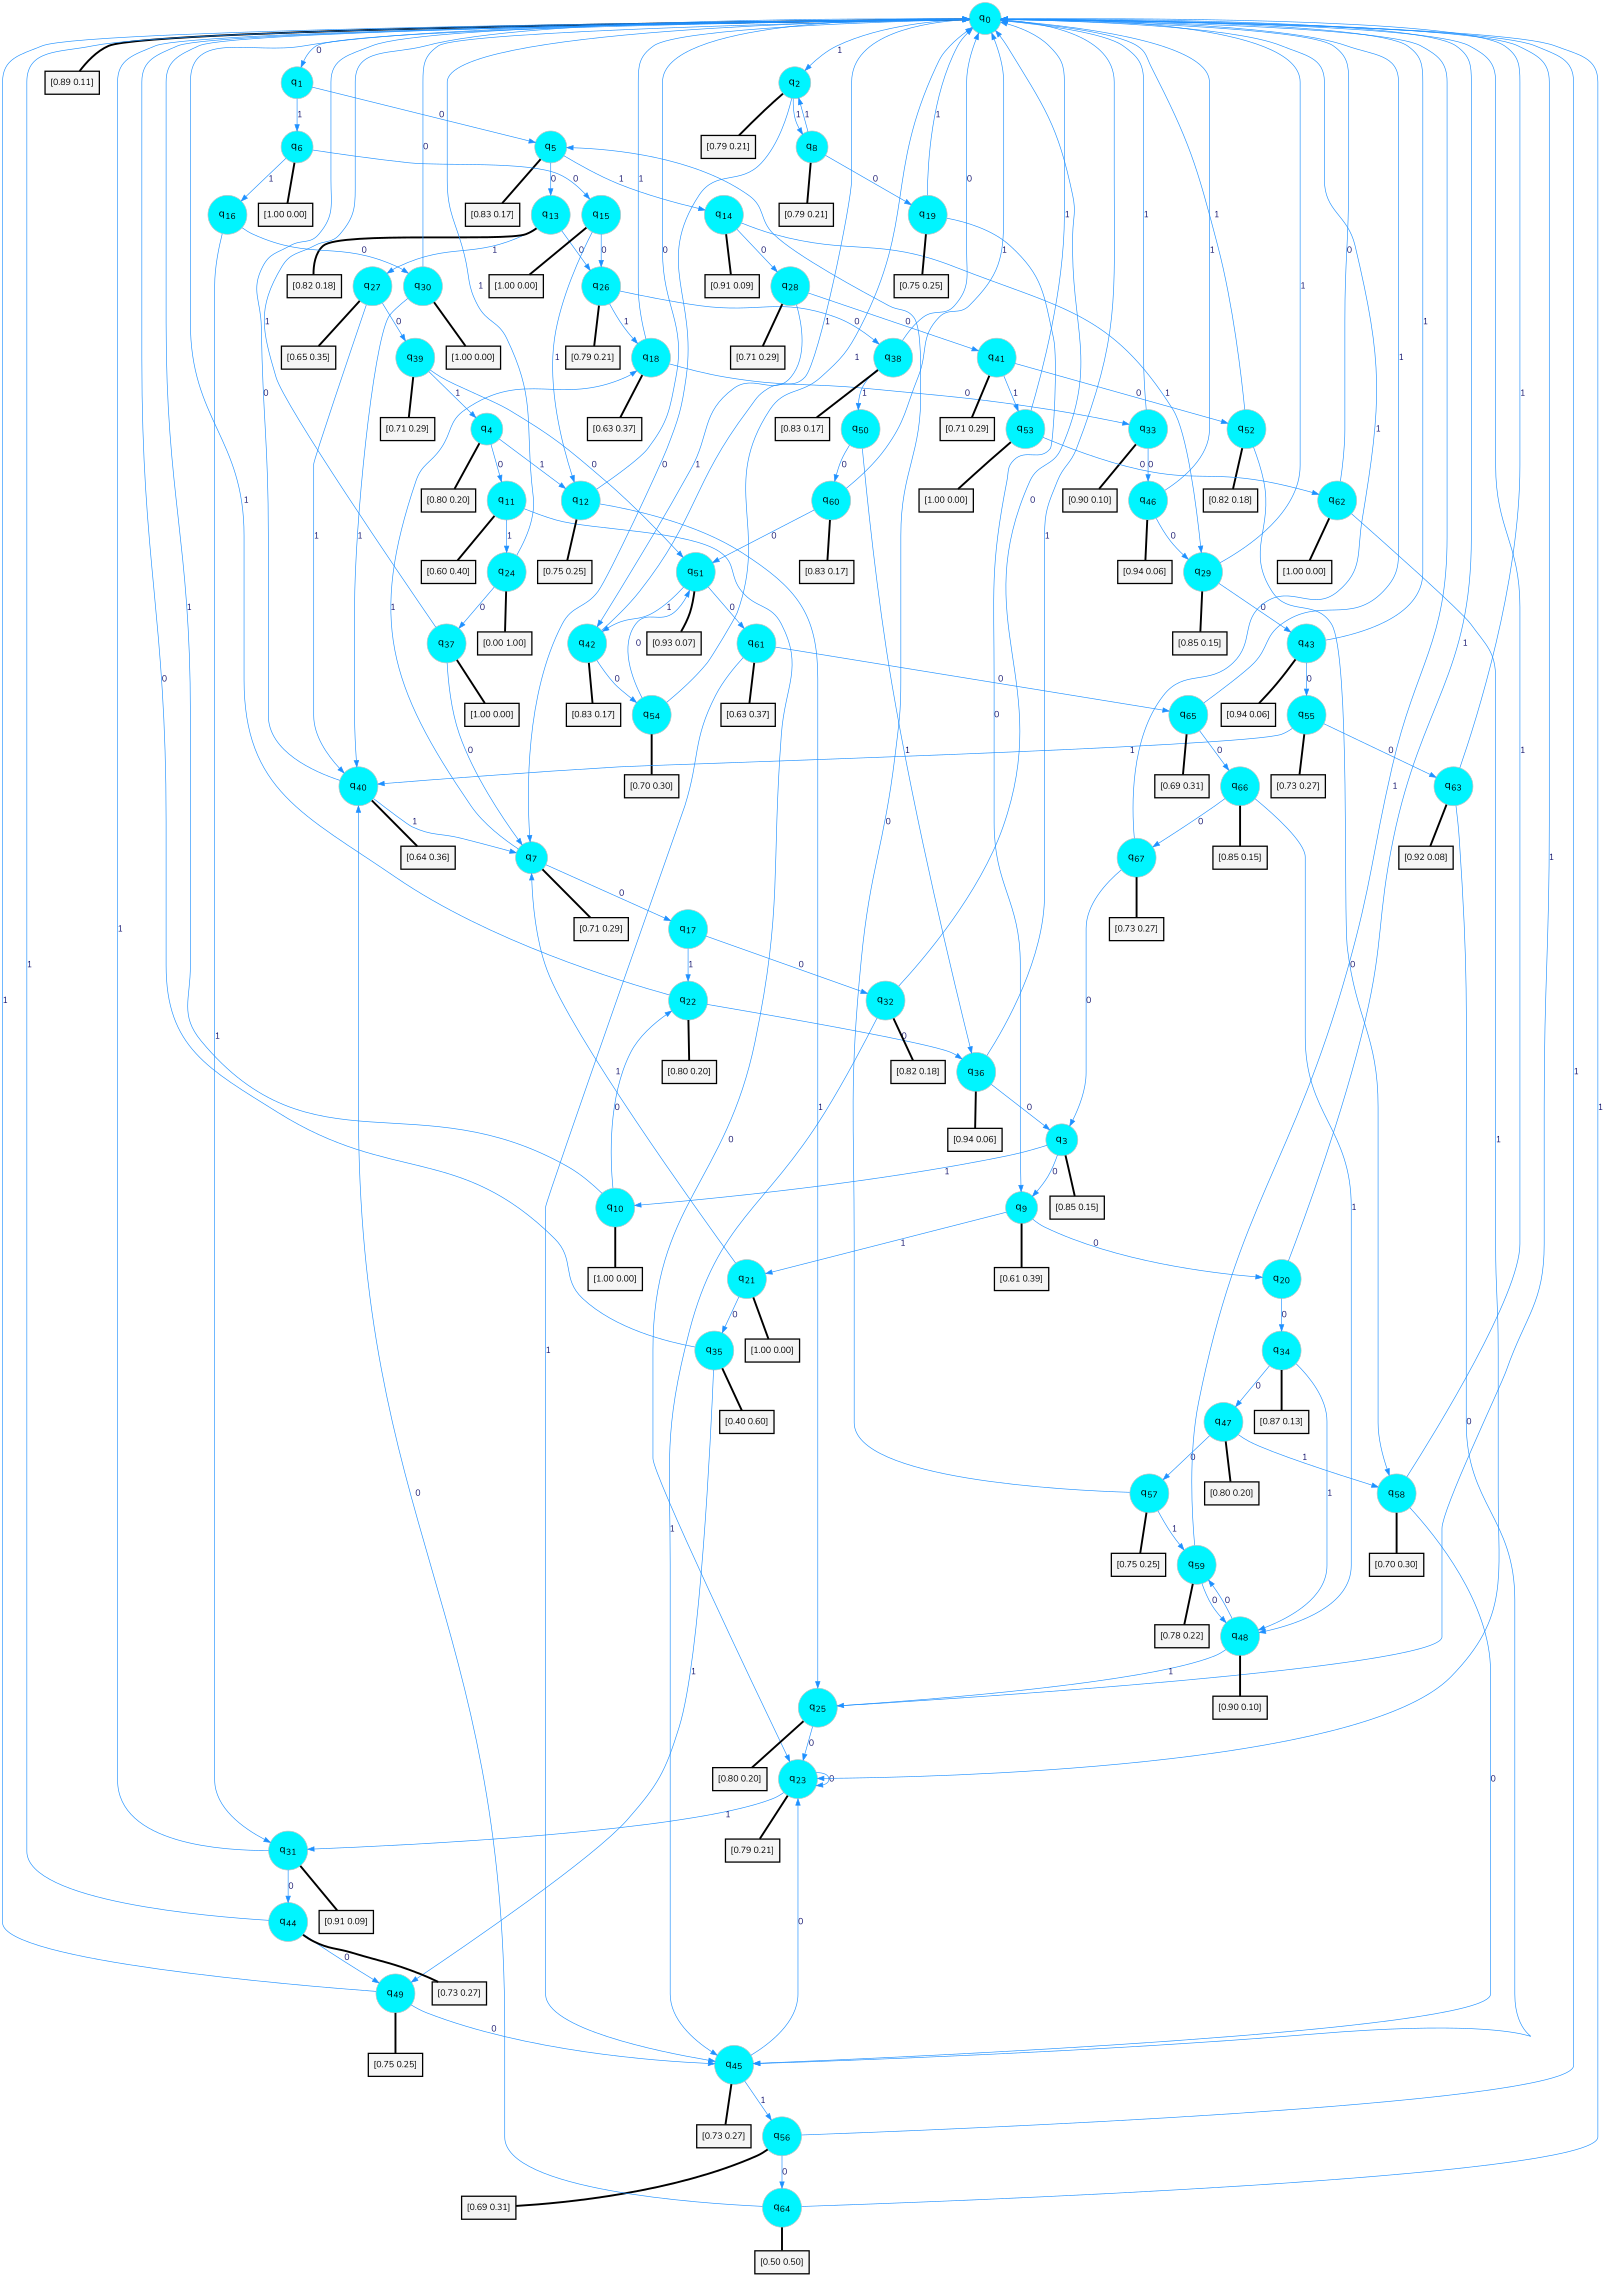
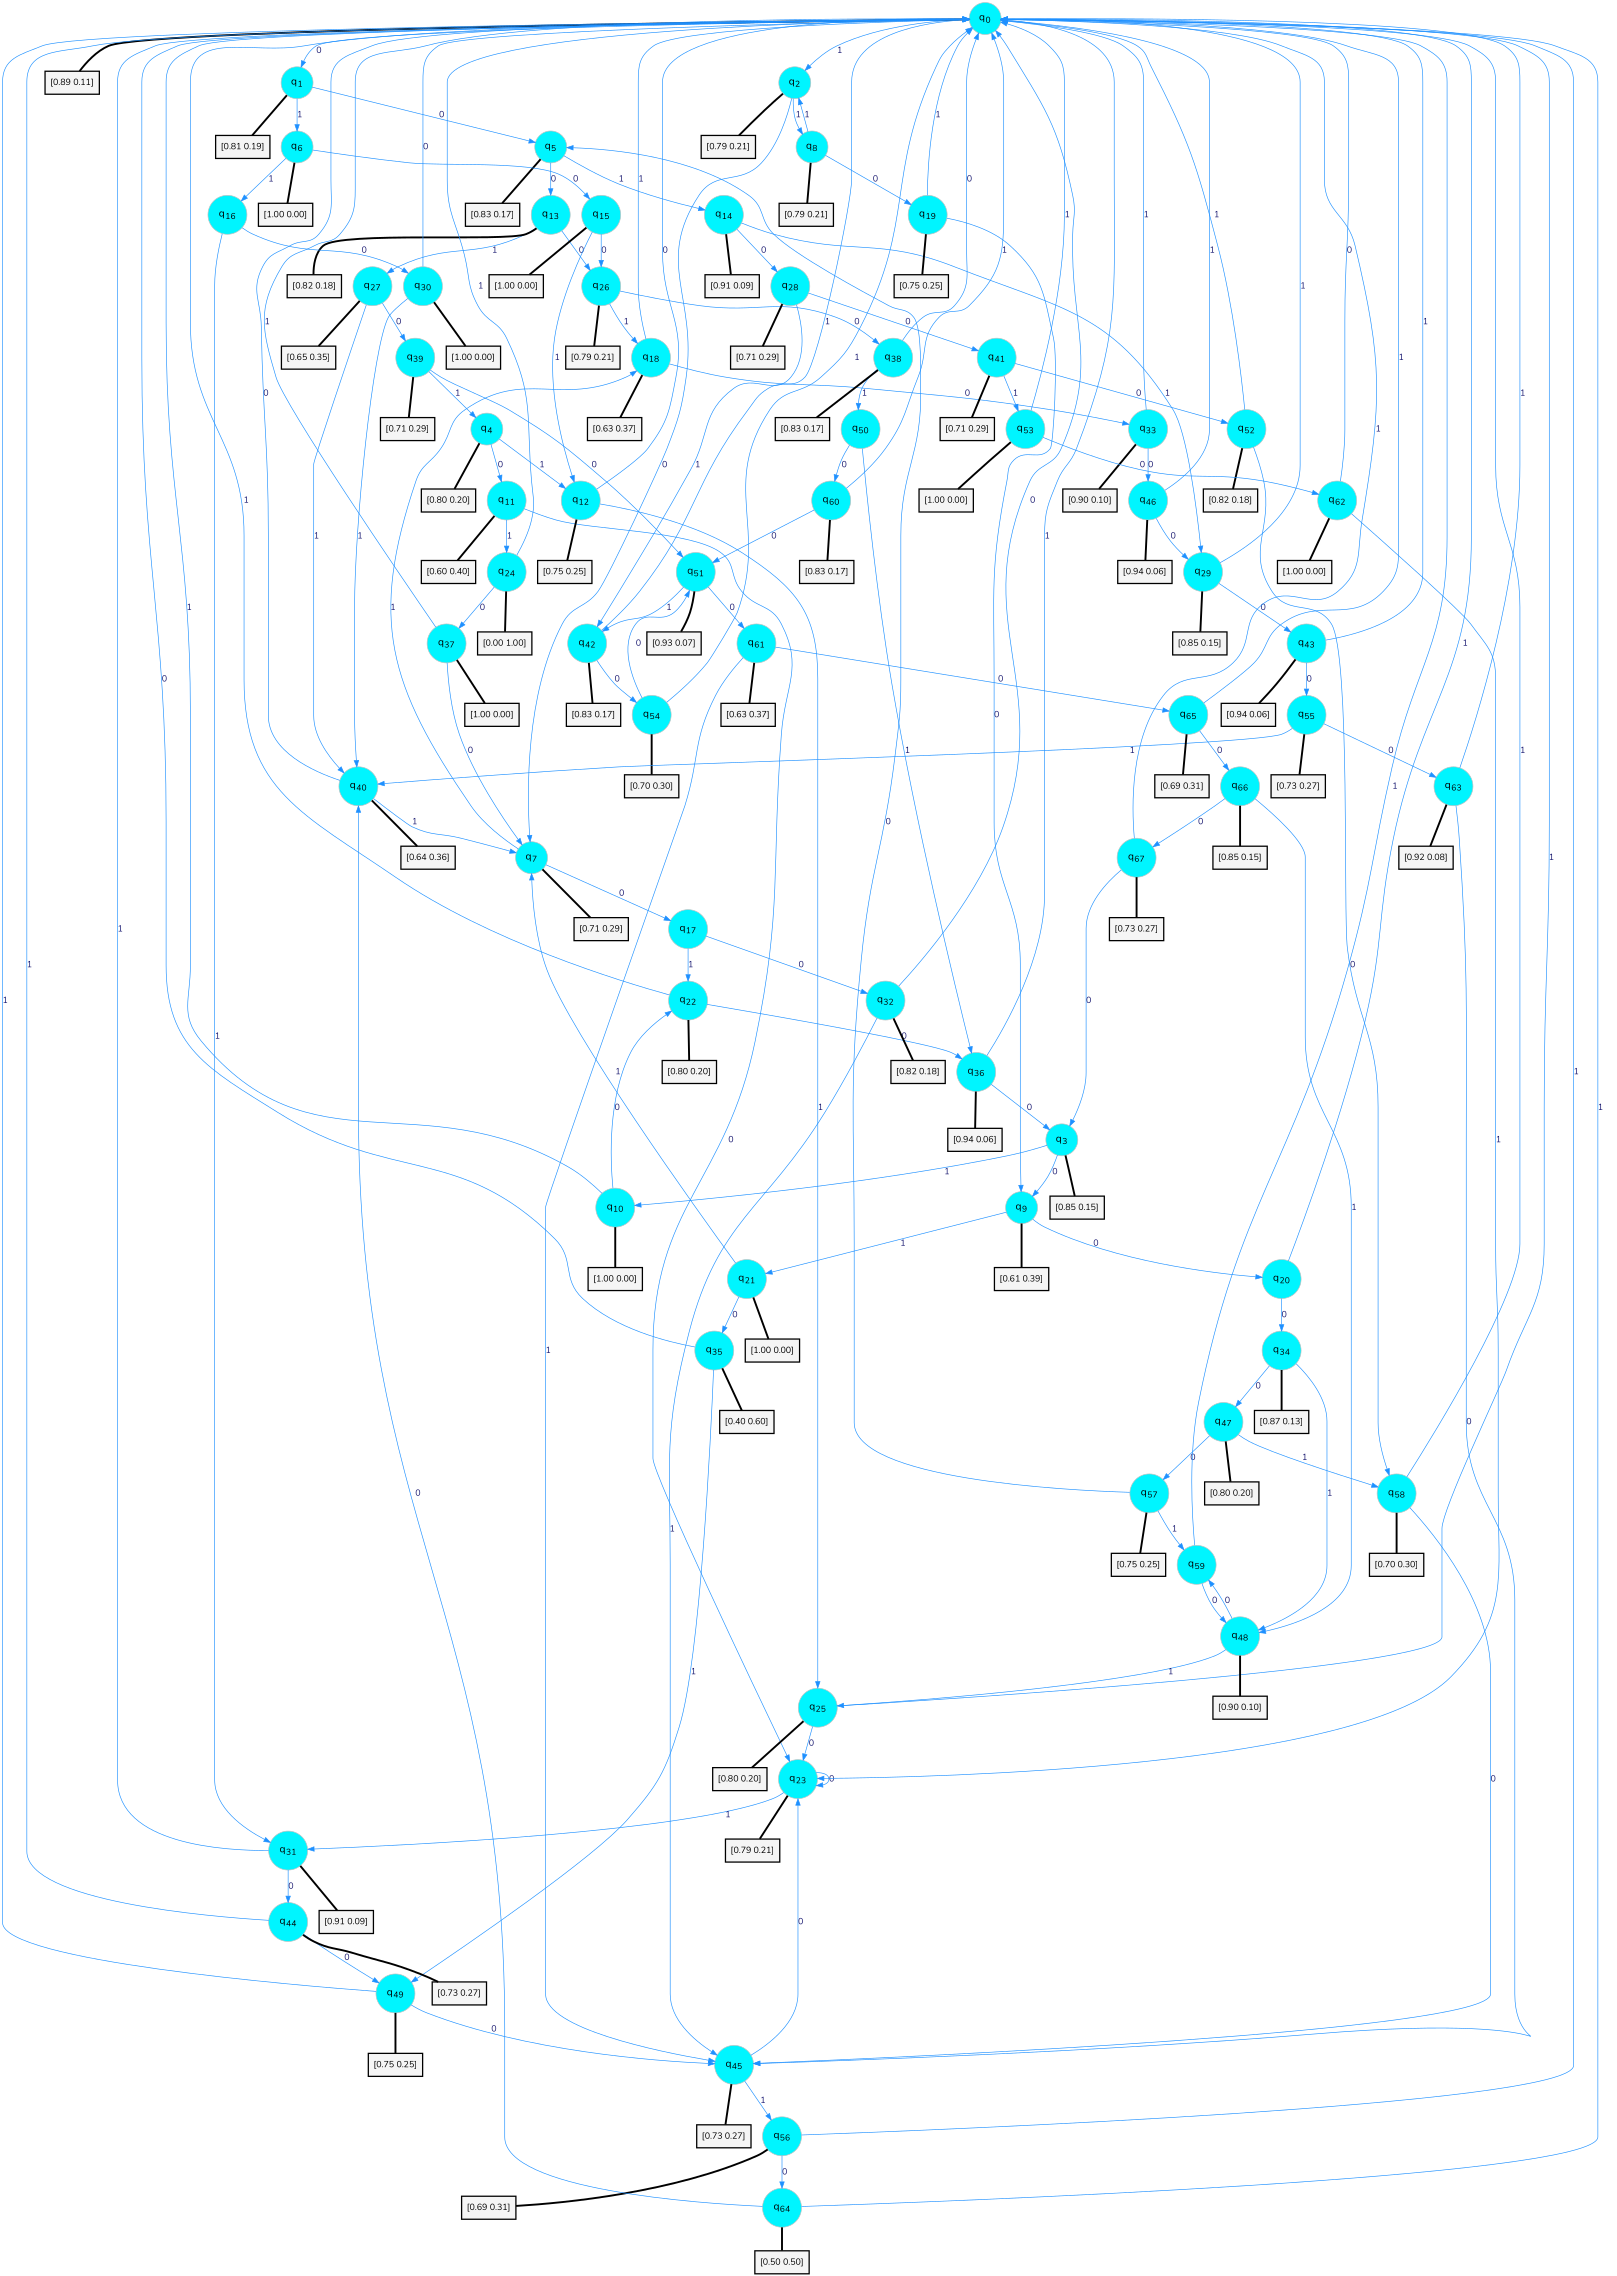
none -> (243, 147)
(1182, 1636) -> none
